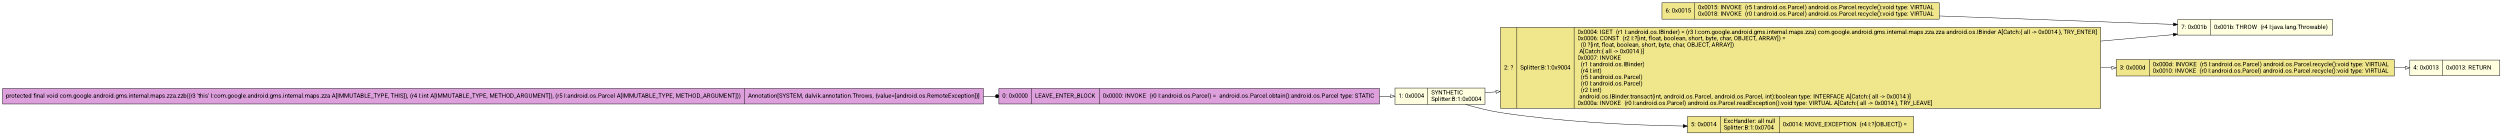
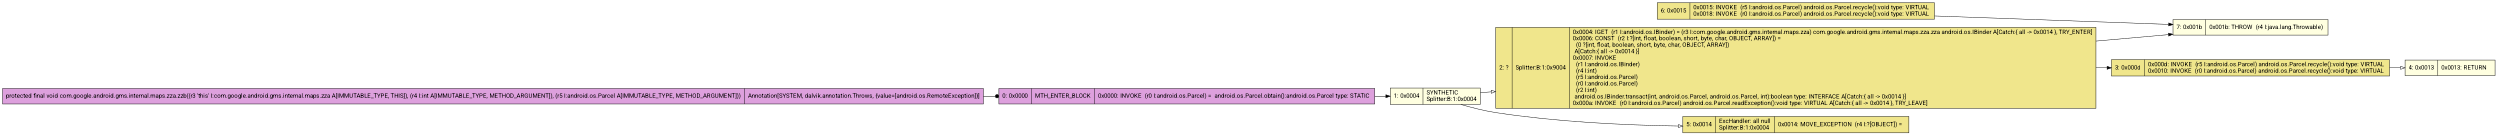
(2106, 68) -> (2101, 68)
(1065, 96) -> (1063, 96)
(1385, 96) -> (1380, 96)
(1574, 121) -> (1569, 121)
(1749, 128) -> (1744, 128)
